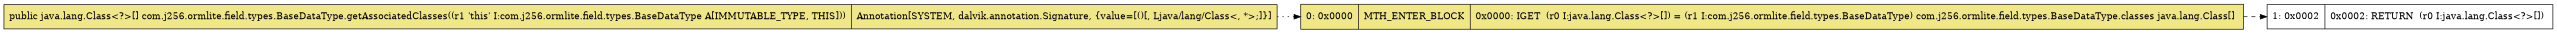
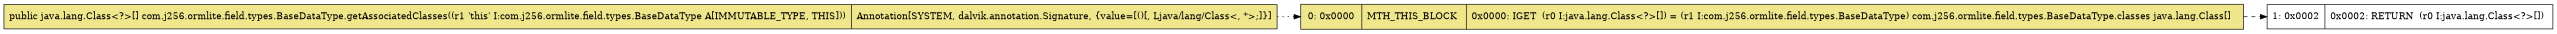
(1414, 16) -> (1412, 16)
